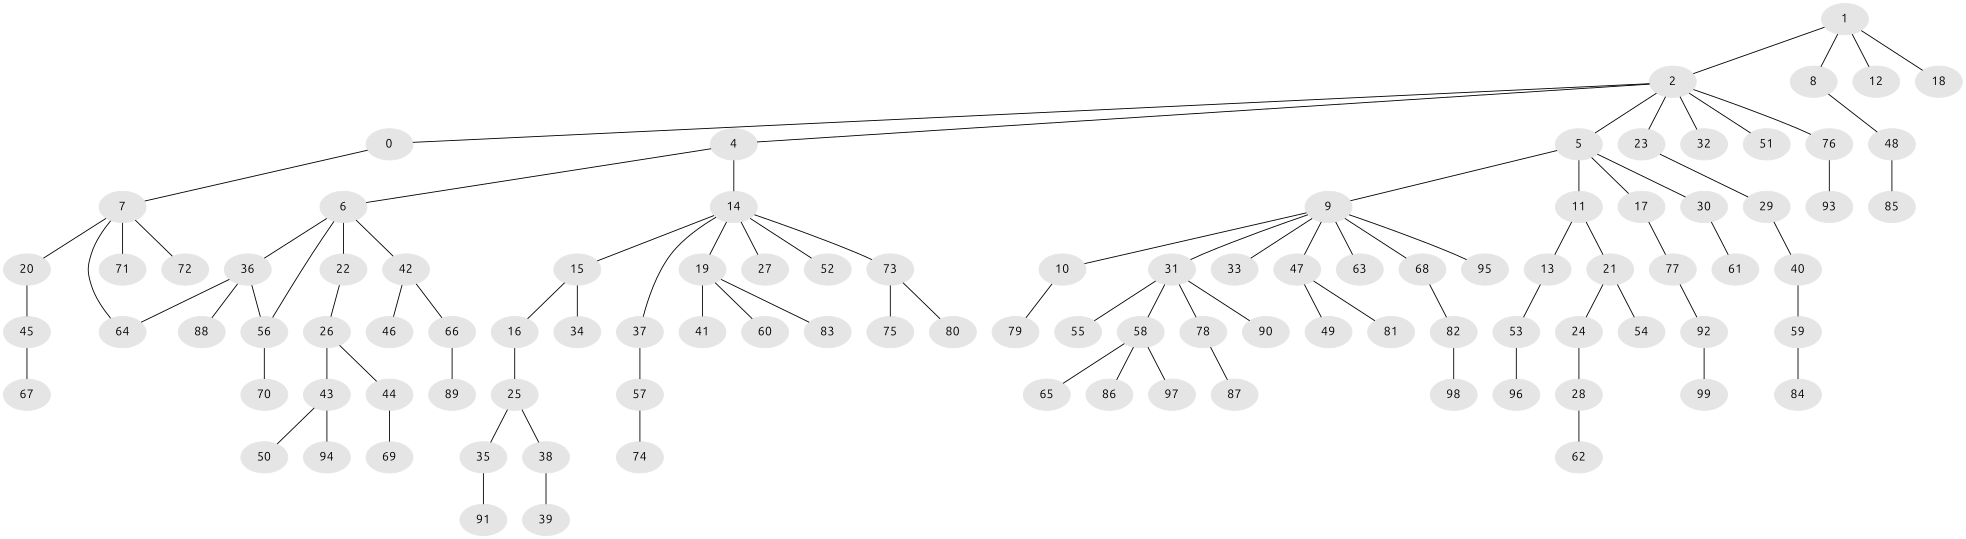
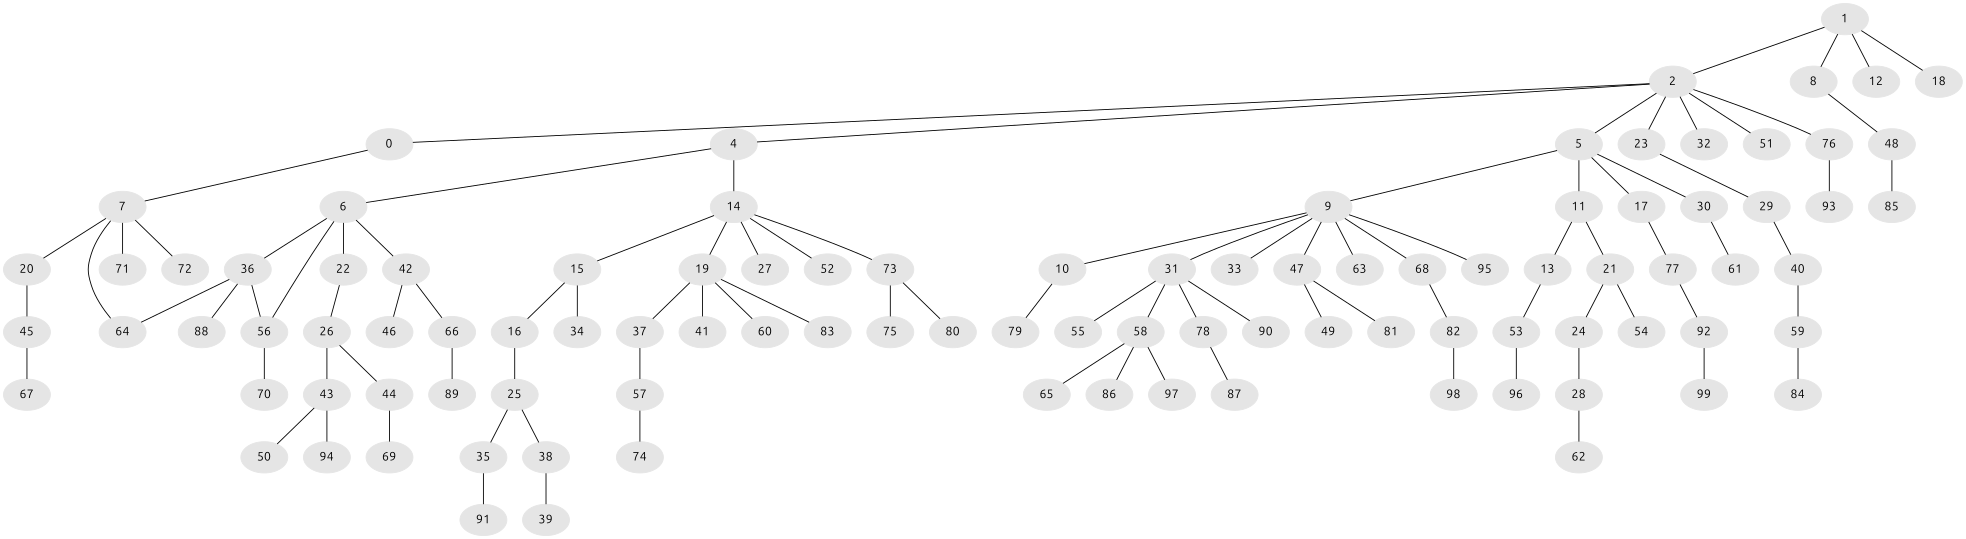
(668, 258) -> (671, 301)
